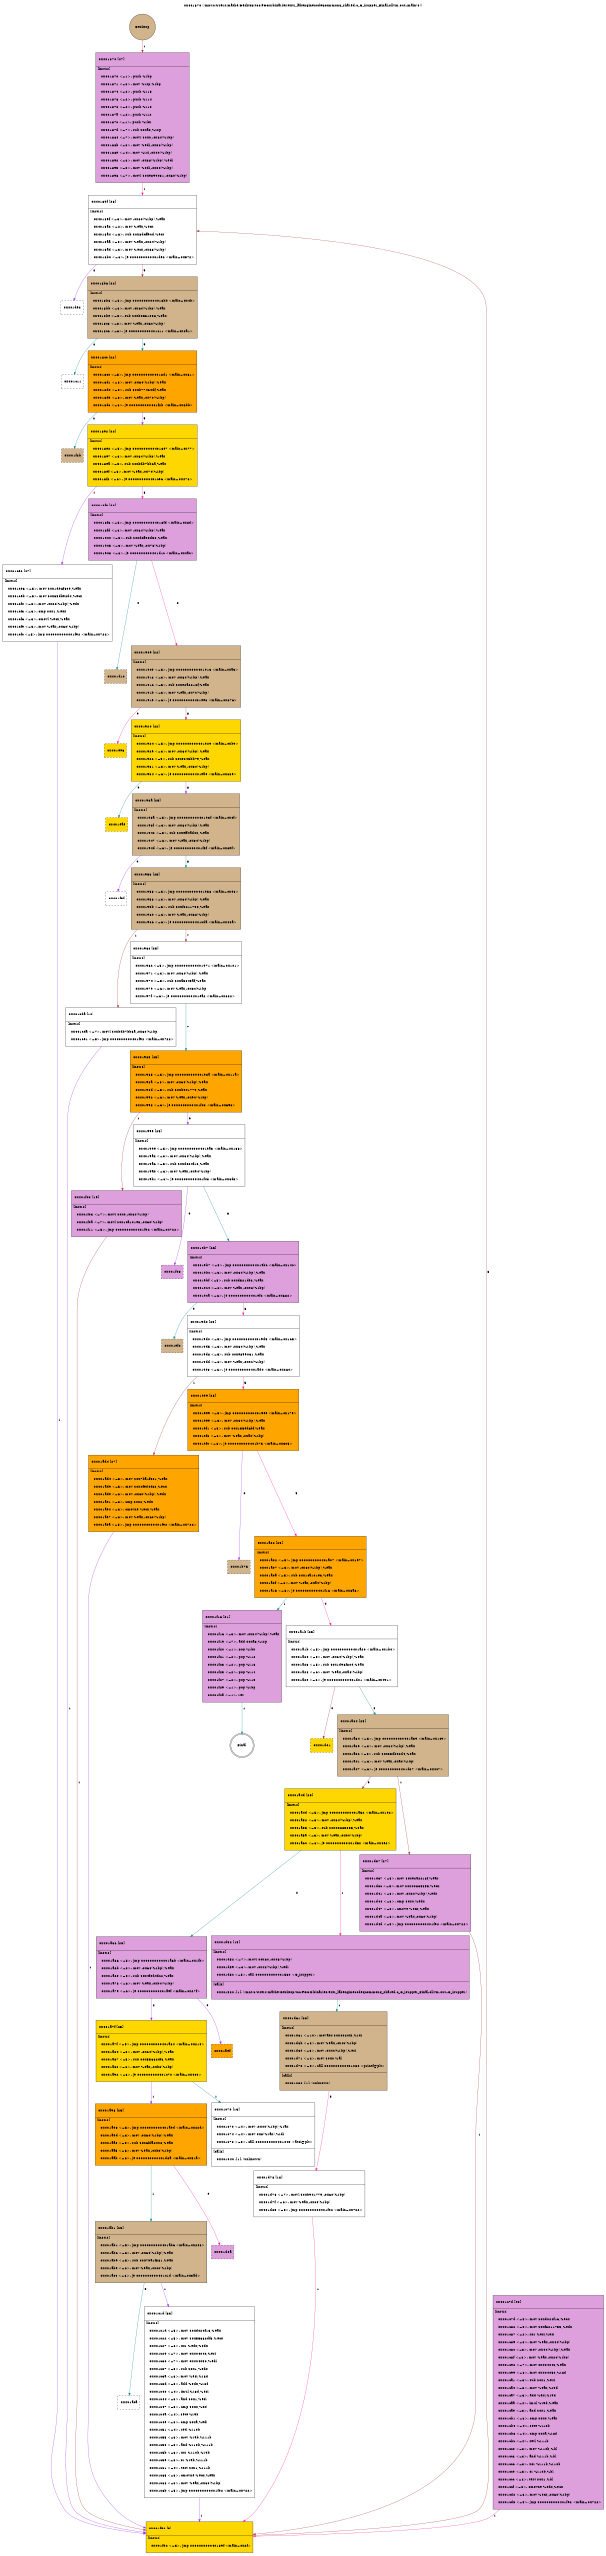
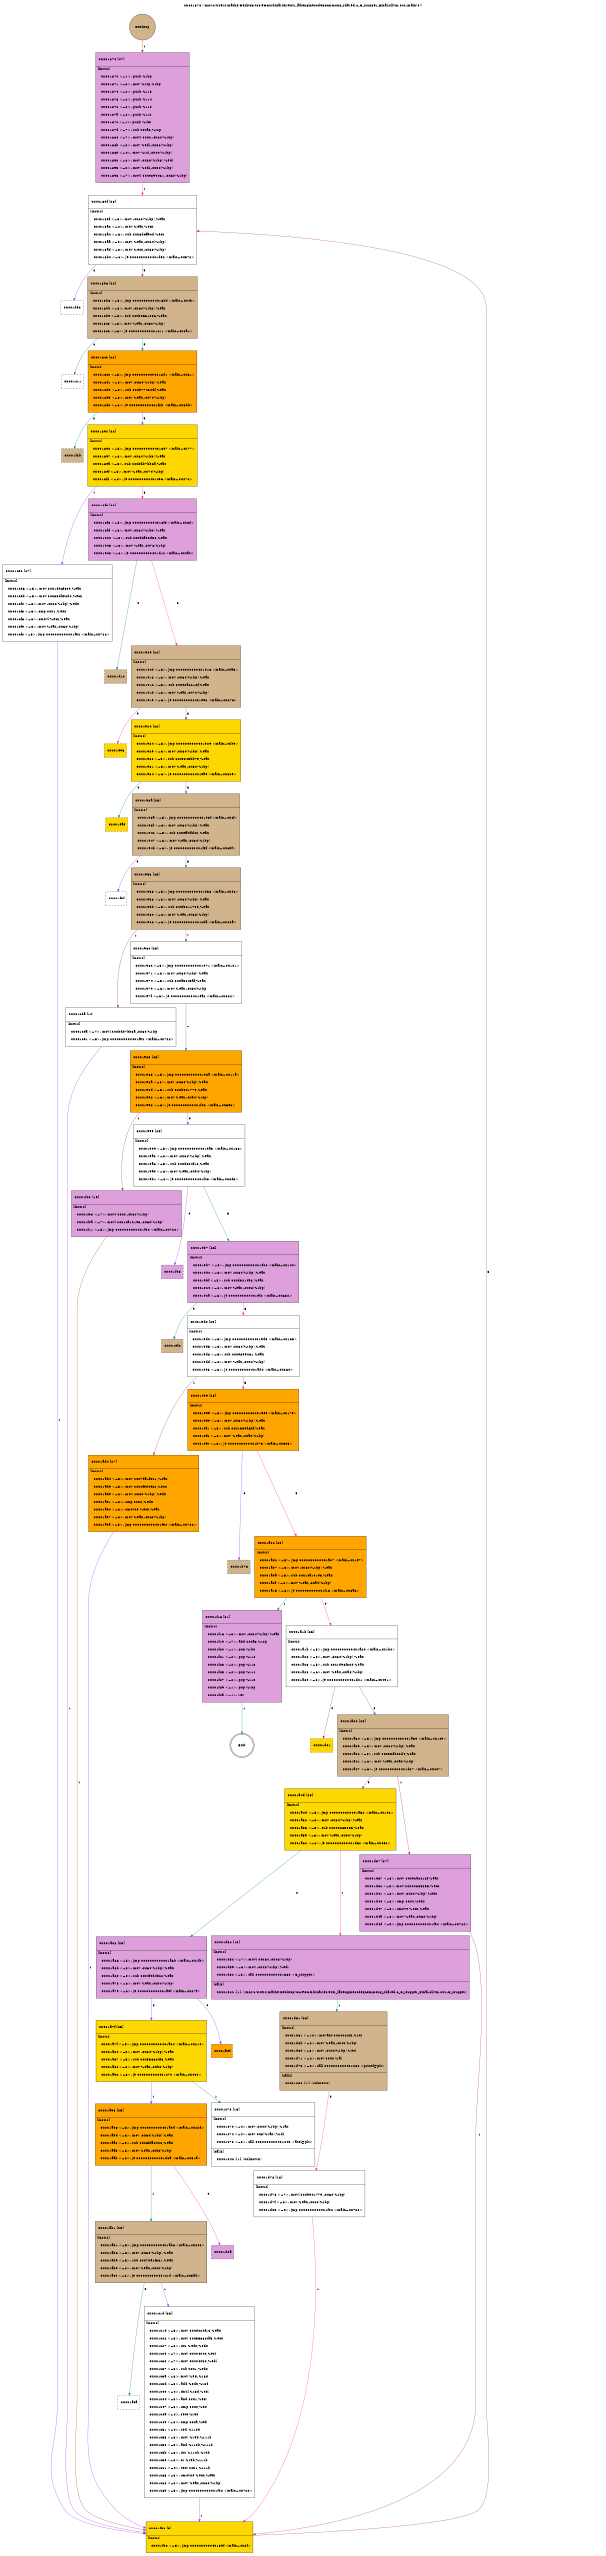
(242, 1746) -> (242, 1746)
(548, 2402) -> none
